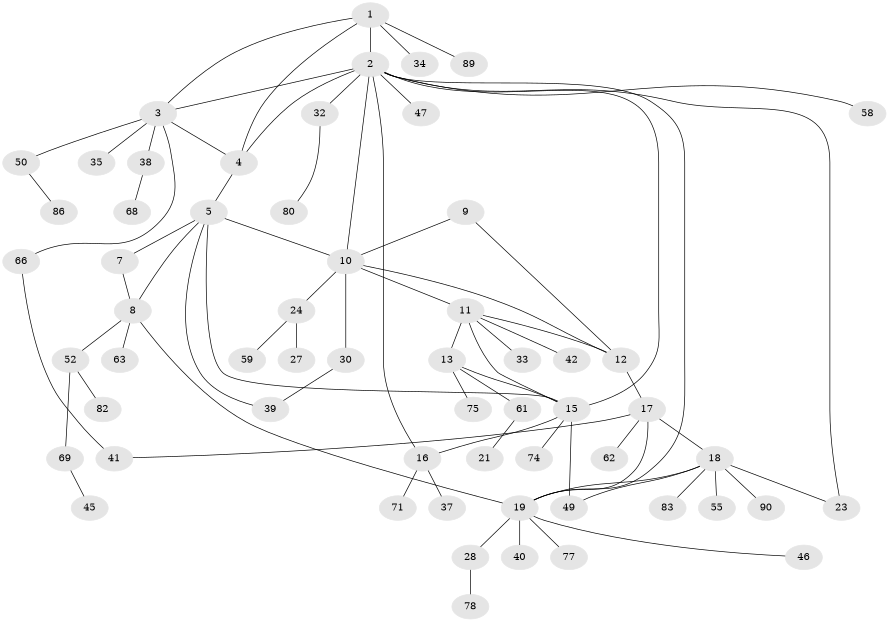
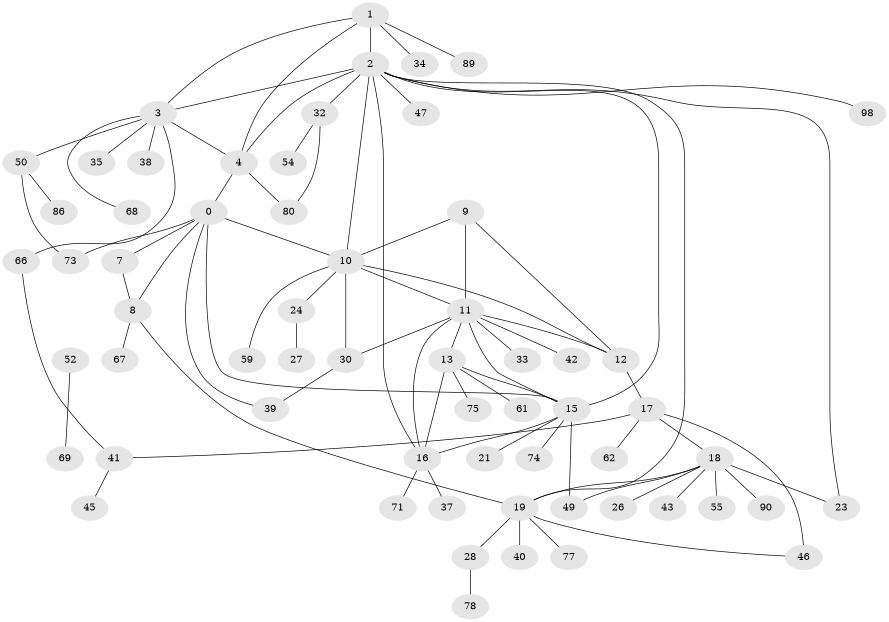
(868, 114) -> (868, 114)
none -> (288, 163)
(139, 188) -> (71, 152)
none -> (264, 188)
(209, 212) -> (209, 212)
none -> (71, 262)
none -> (466, 262)
(272, 335) -> (276, 295)
none -> (406, 335)
(102, 336) -> none
(120, 360) -> (120, 360)
none -> (415, 376)
(103, 409) -> none
none -> (435, 409)
(508, 429) -> (525, 436)
(629, 476) -> (756, 458)
(77, 483) -> (102, 483)
none -> (618, 508)
(668, 508) -> (668, 508)
